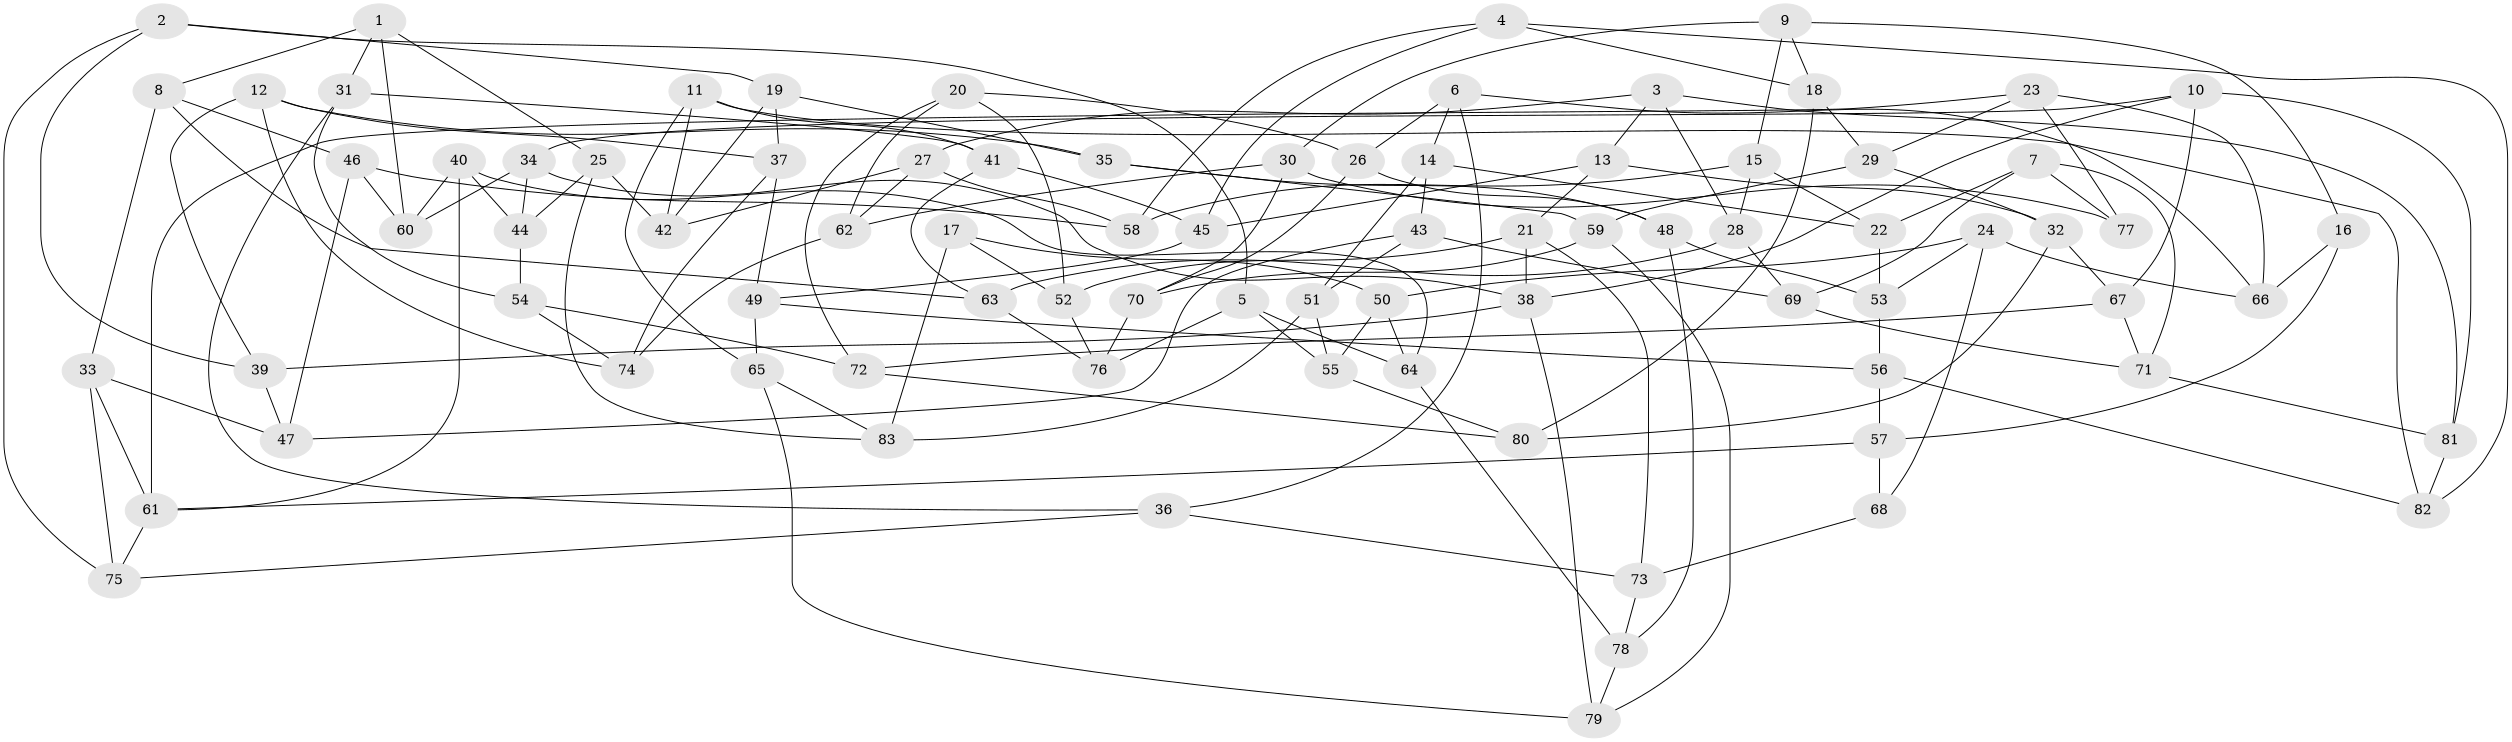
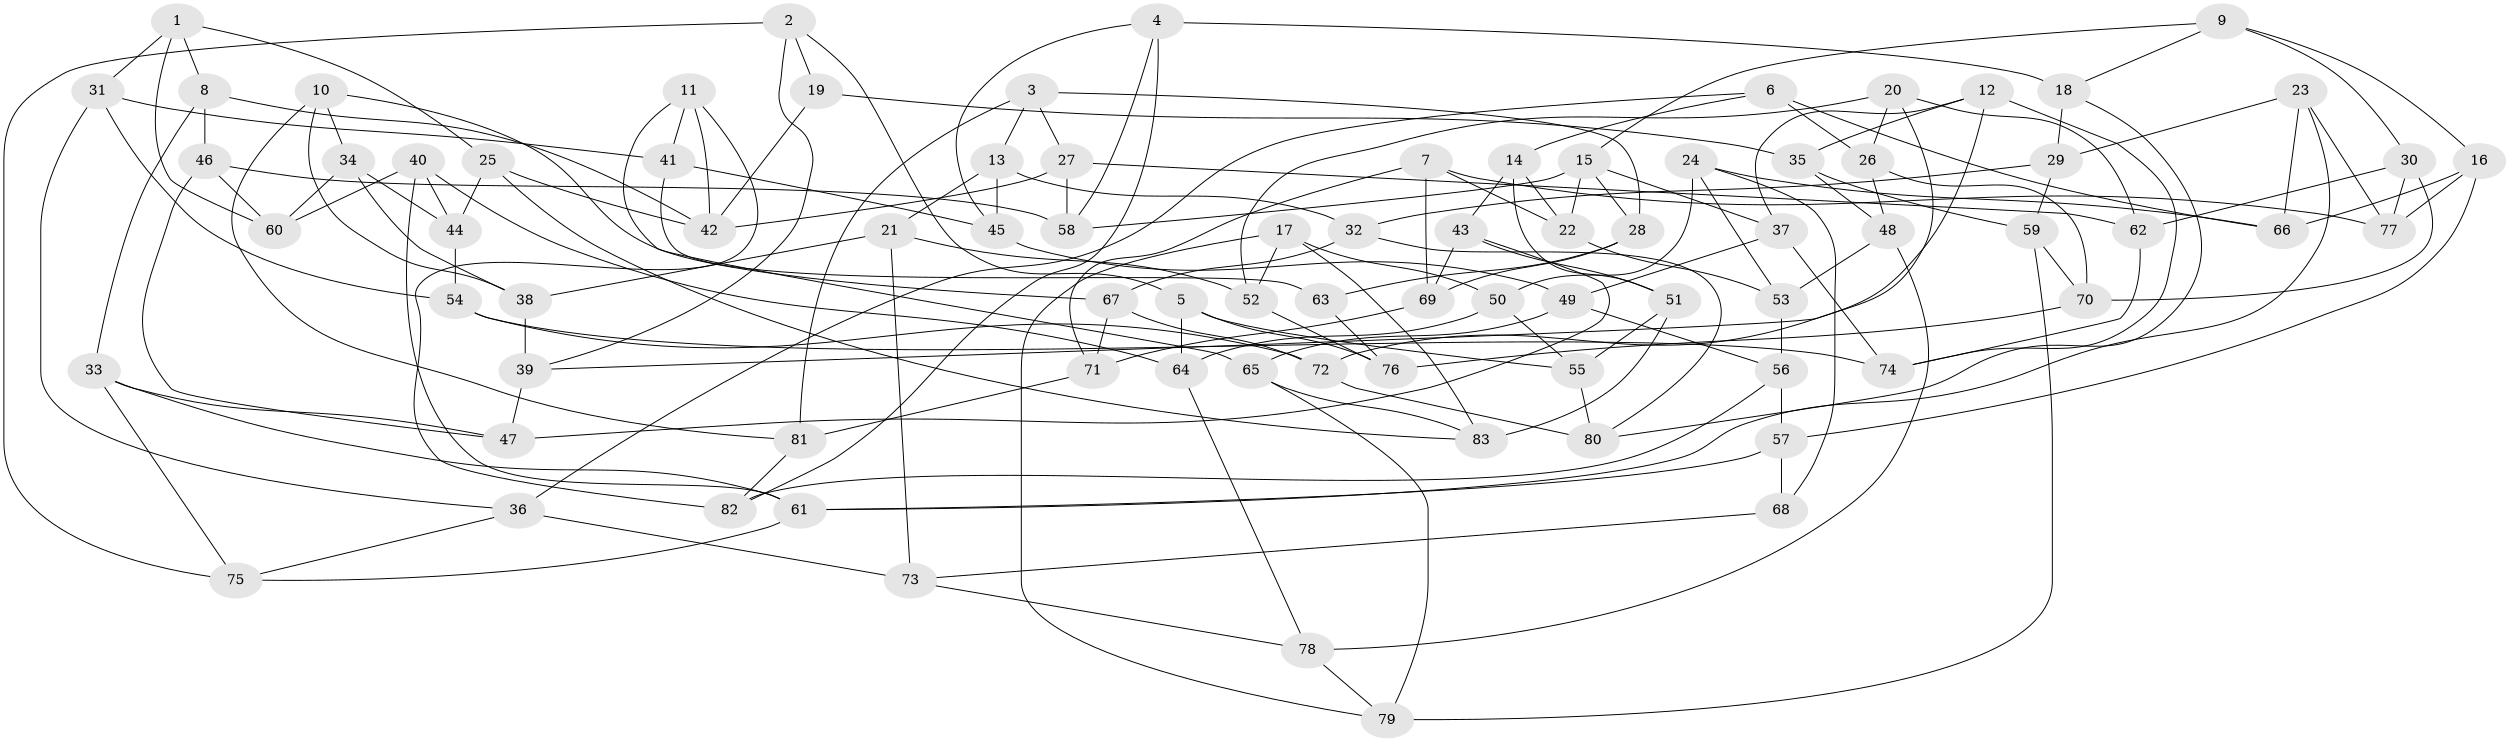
(777, 126) -> (1653, 186)
none -> (2434, 196)
(545, 263) -> (468, 130)
(1569, 509) -> (1021, 516)
